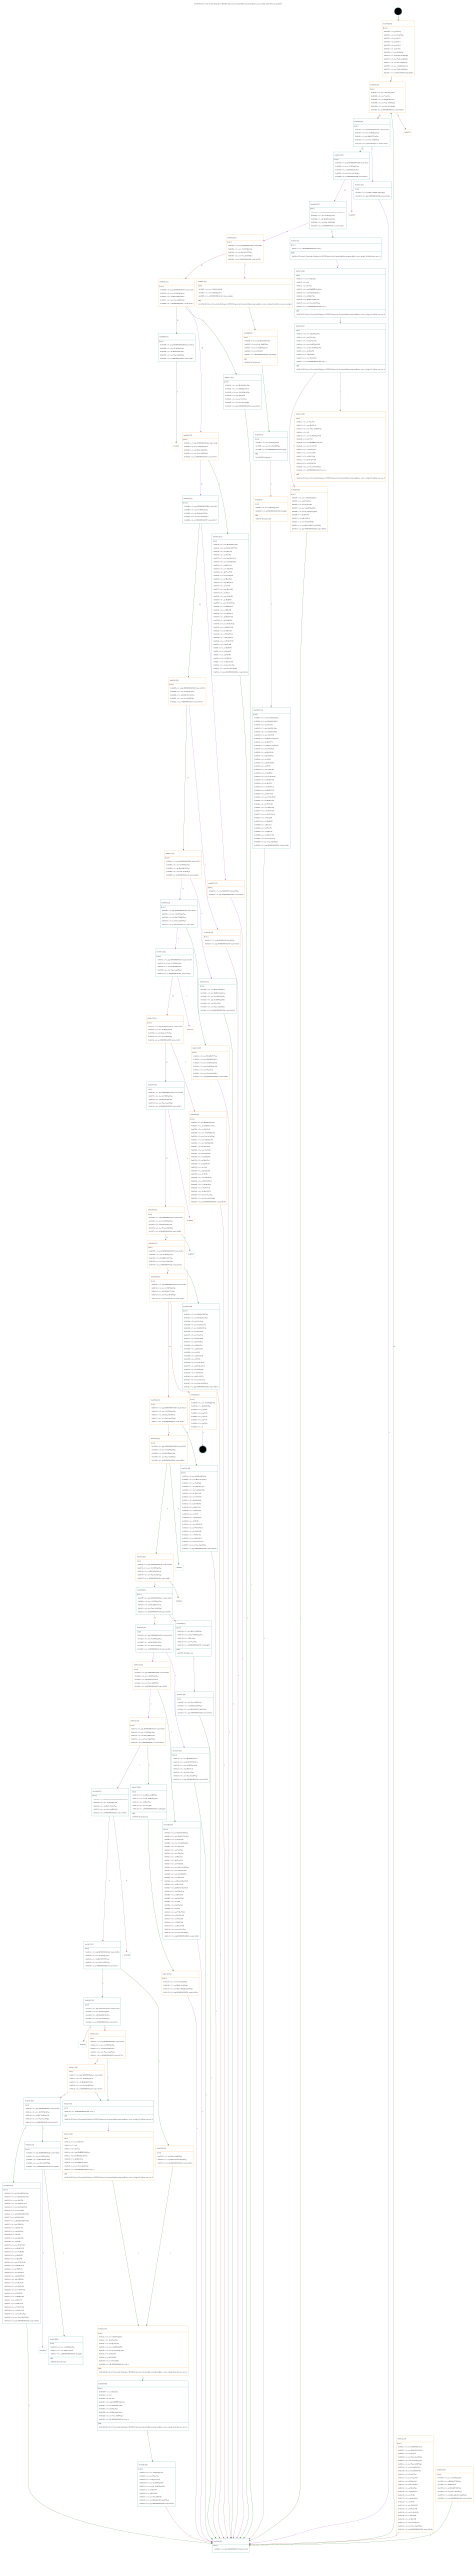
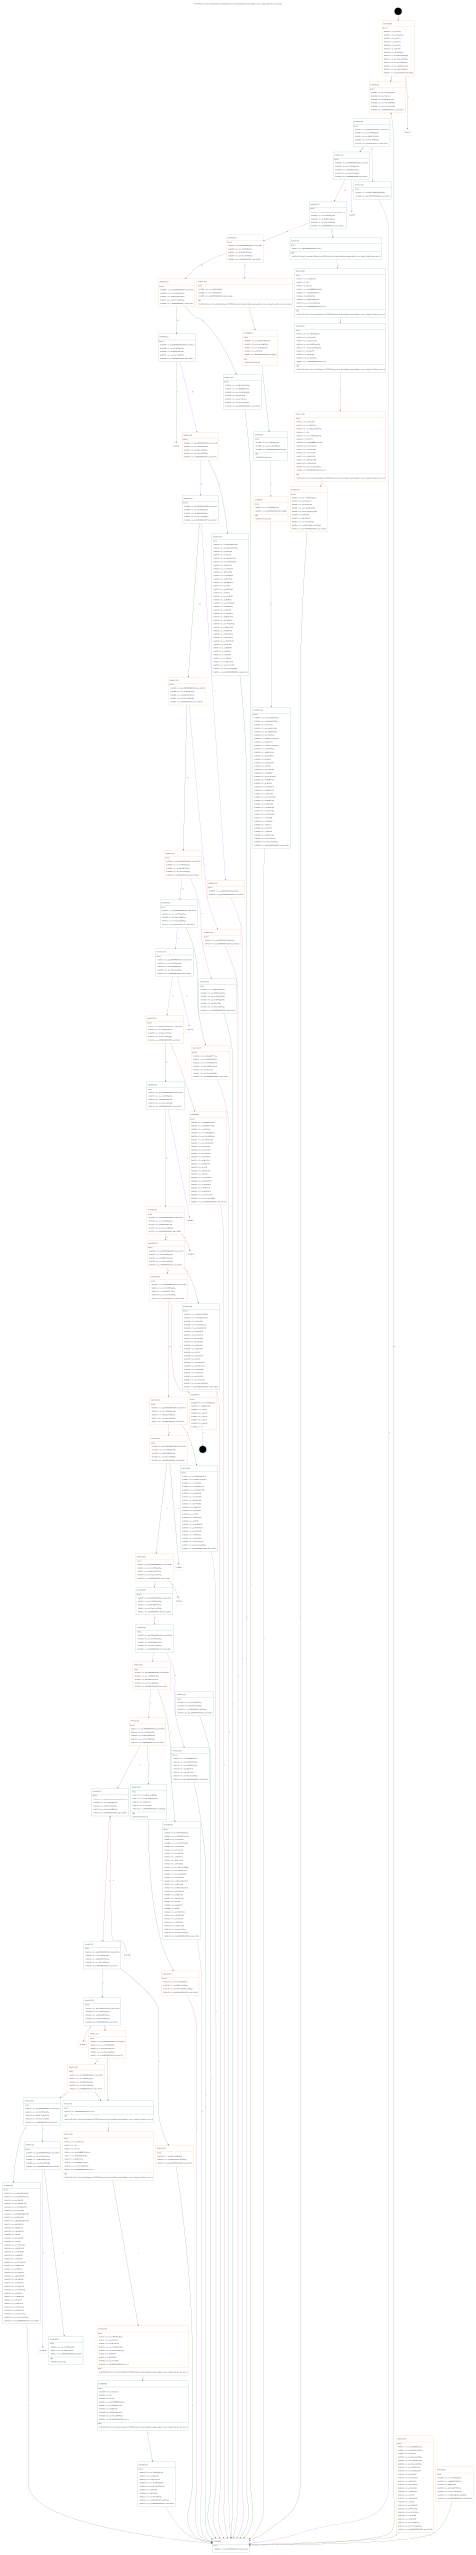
(379, 115) -> none
(401, 121) -> (408, 102)
(201, 368) -> (188, 396)
(290, 426) -> (322, 484)
(193, 1638) -> none
(121, 1883) -> (111, 1889)
(160, 2246) -> (192, 2361)
